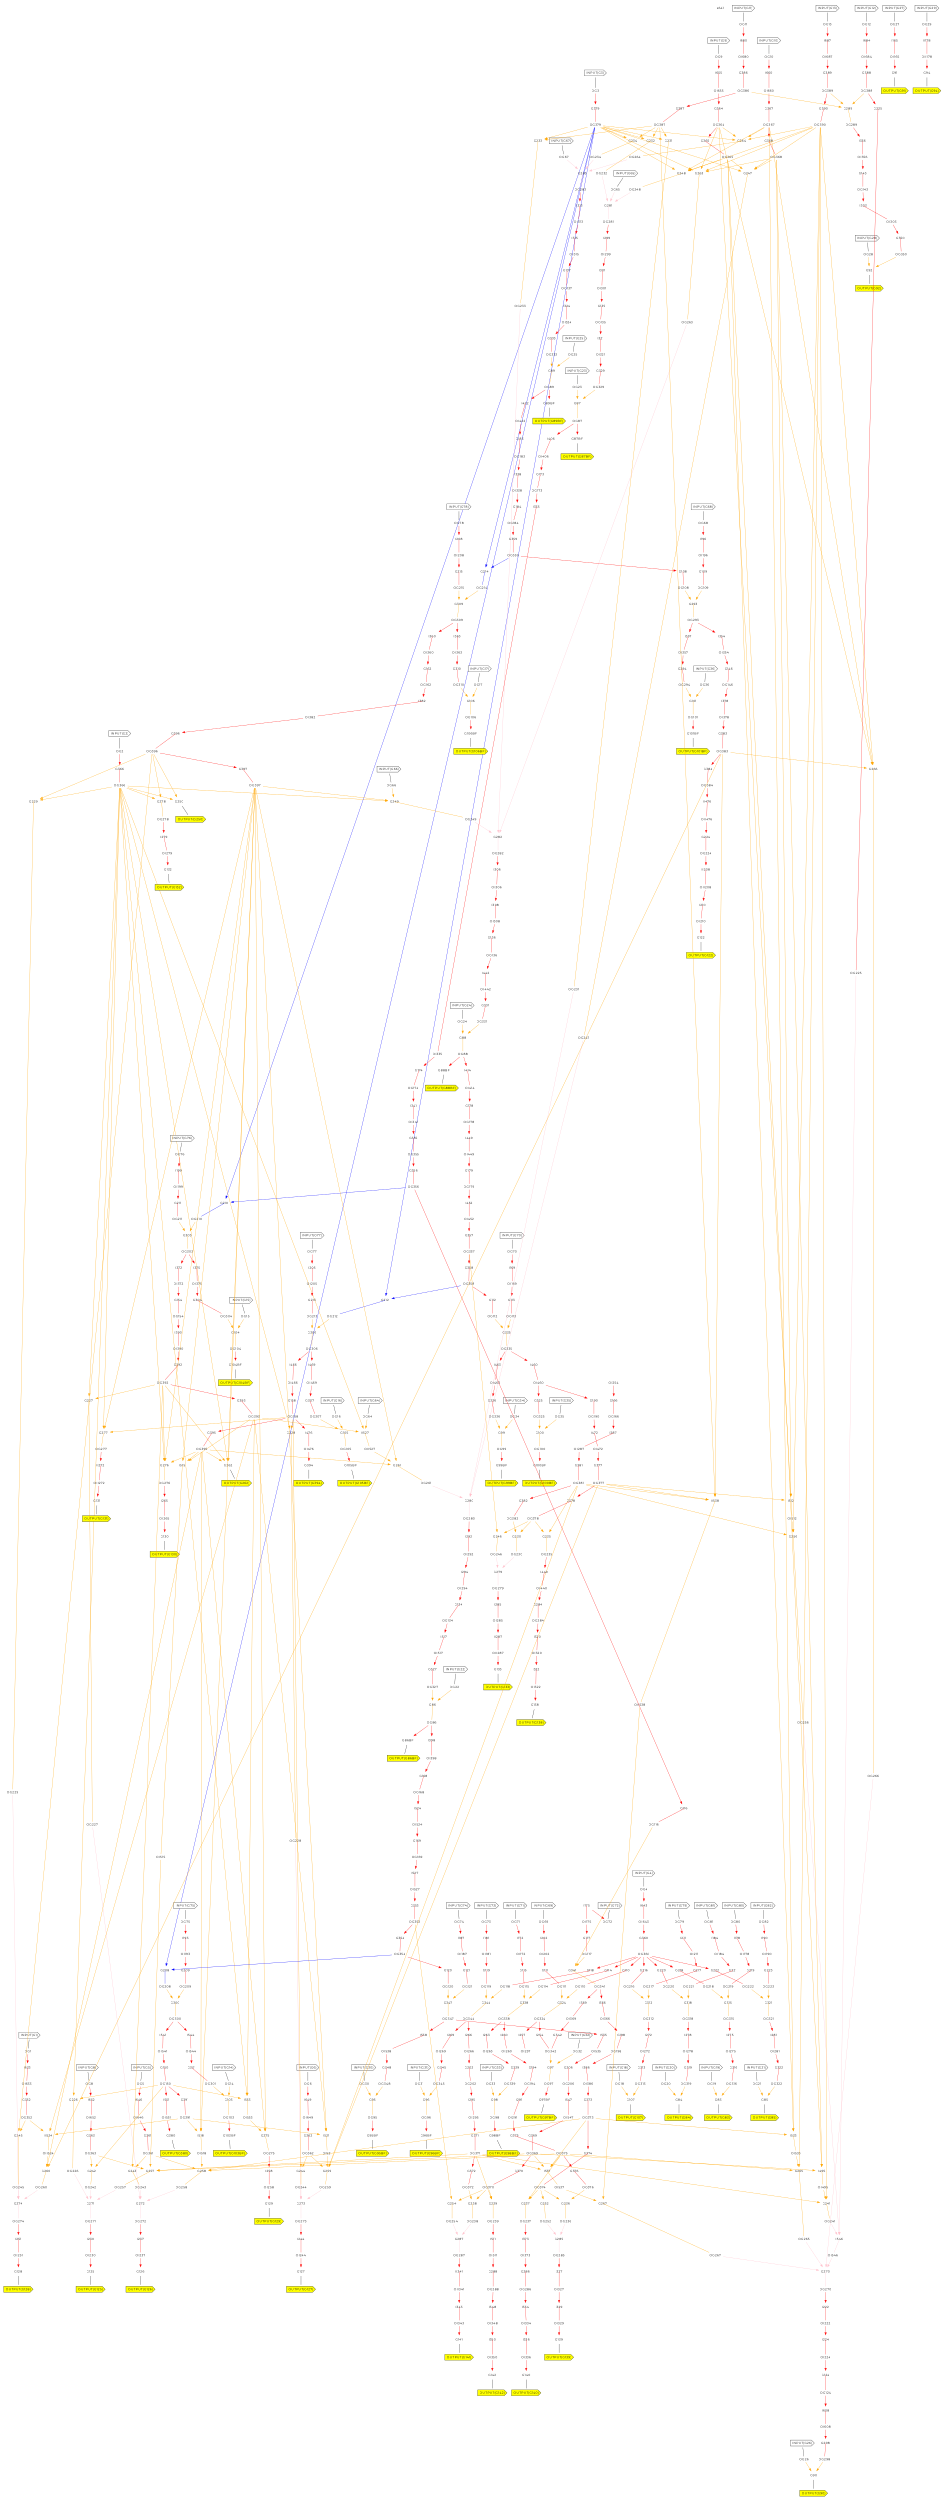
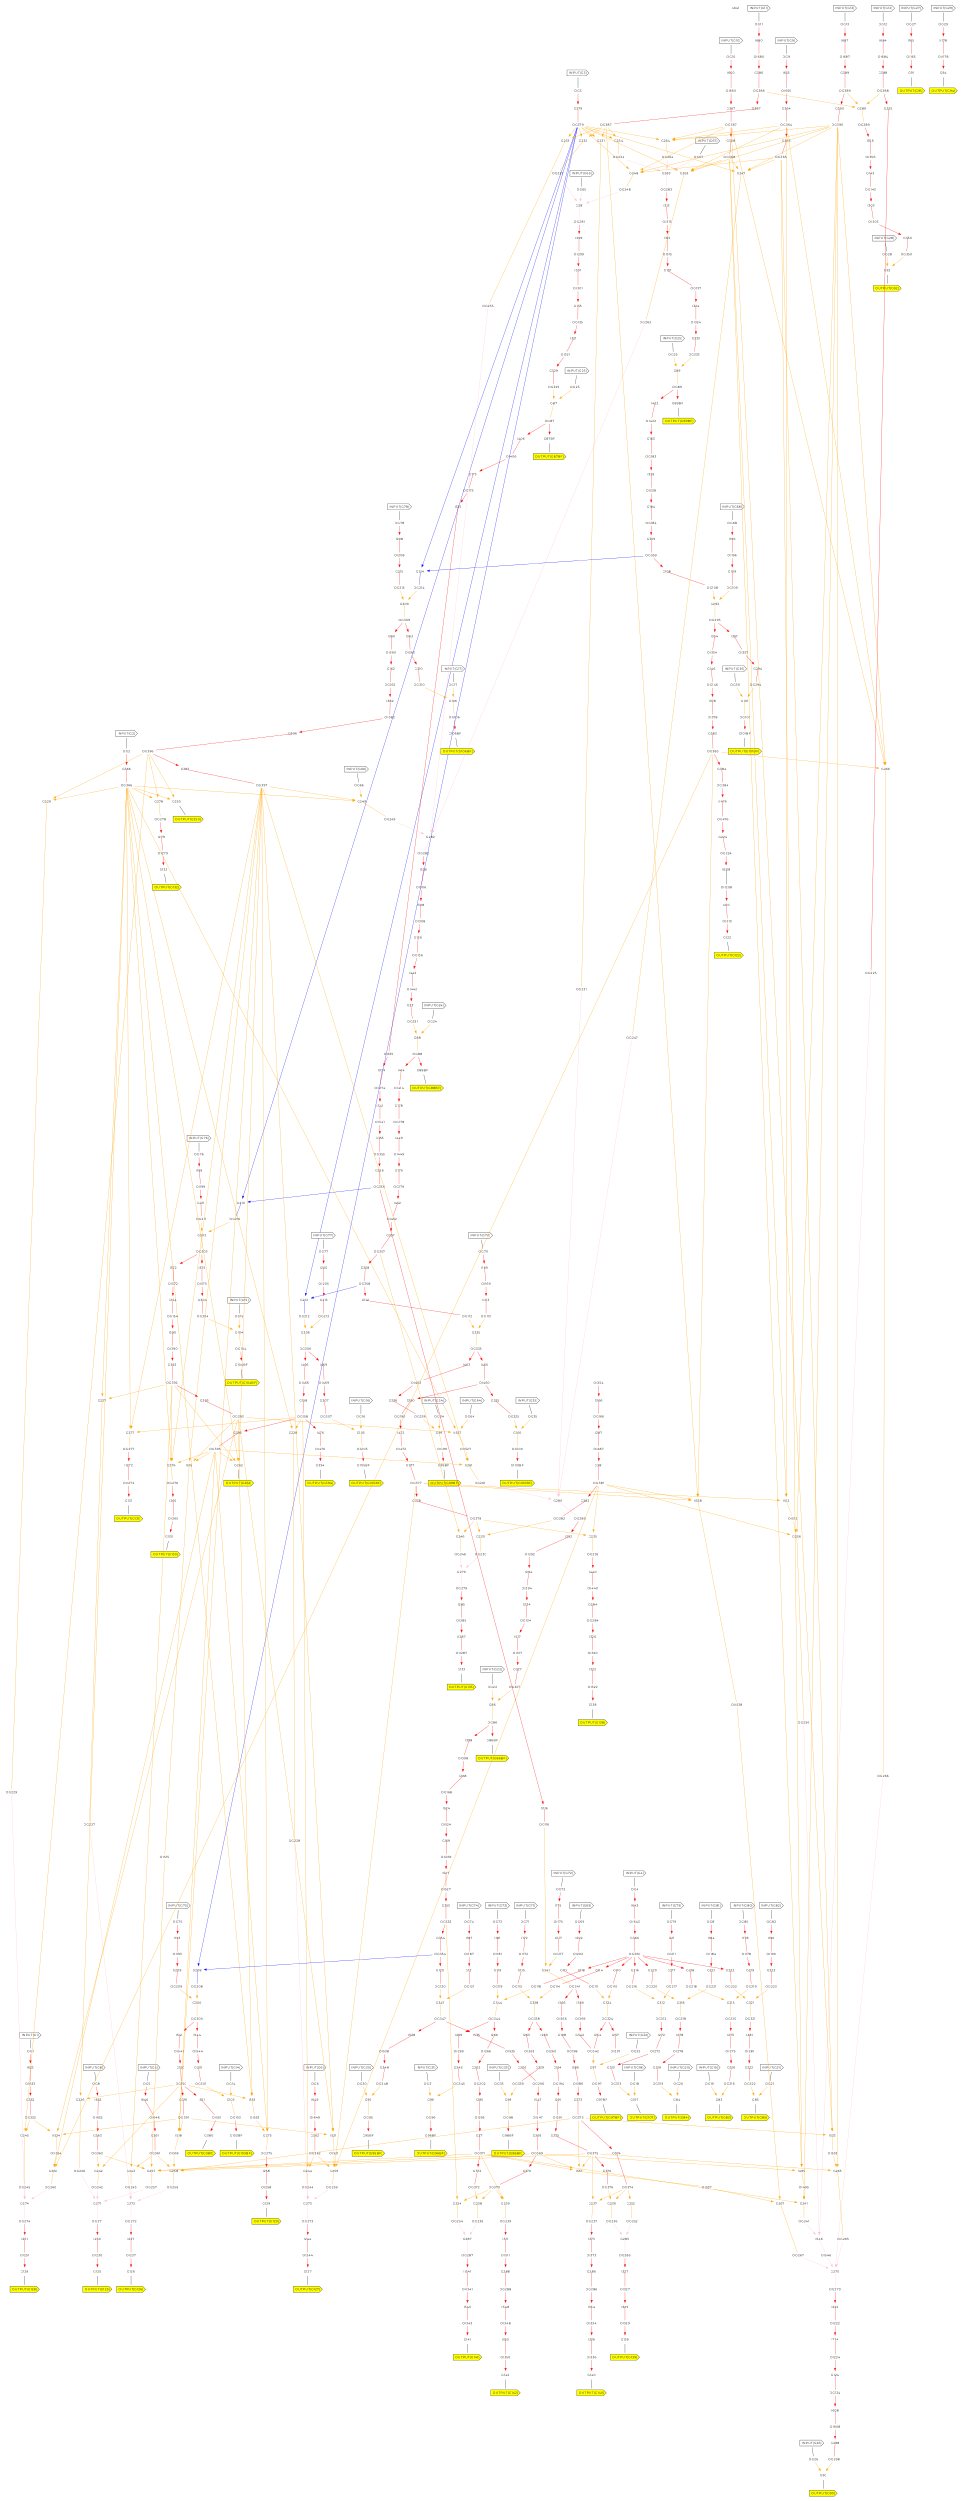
(706, 877) -> (726, 877)
(597, 1914) -> (560, 1895)
